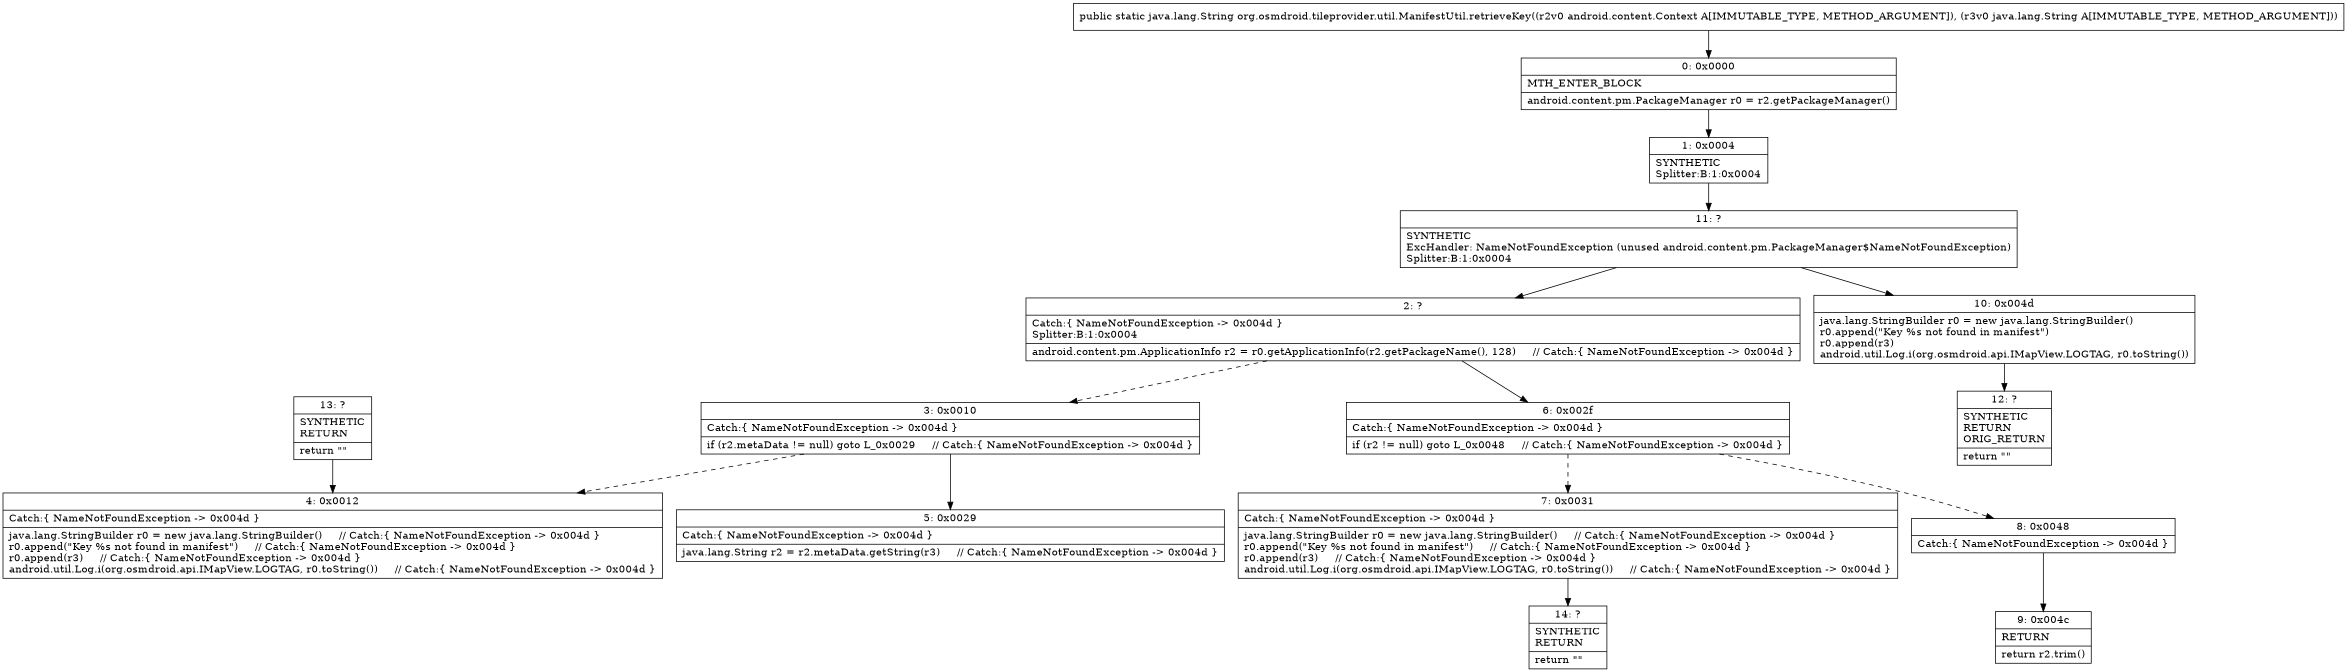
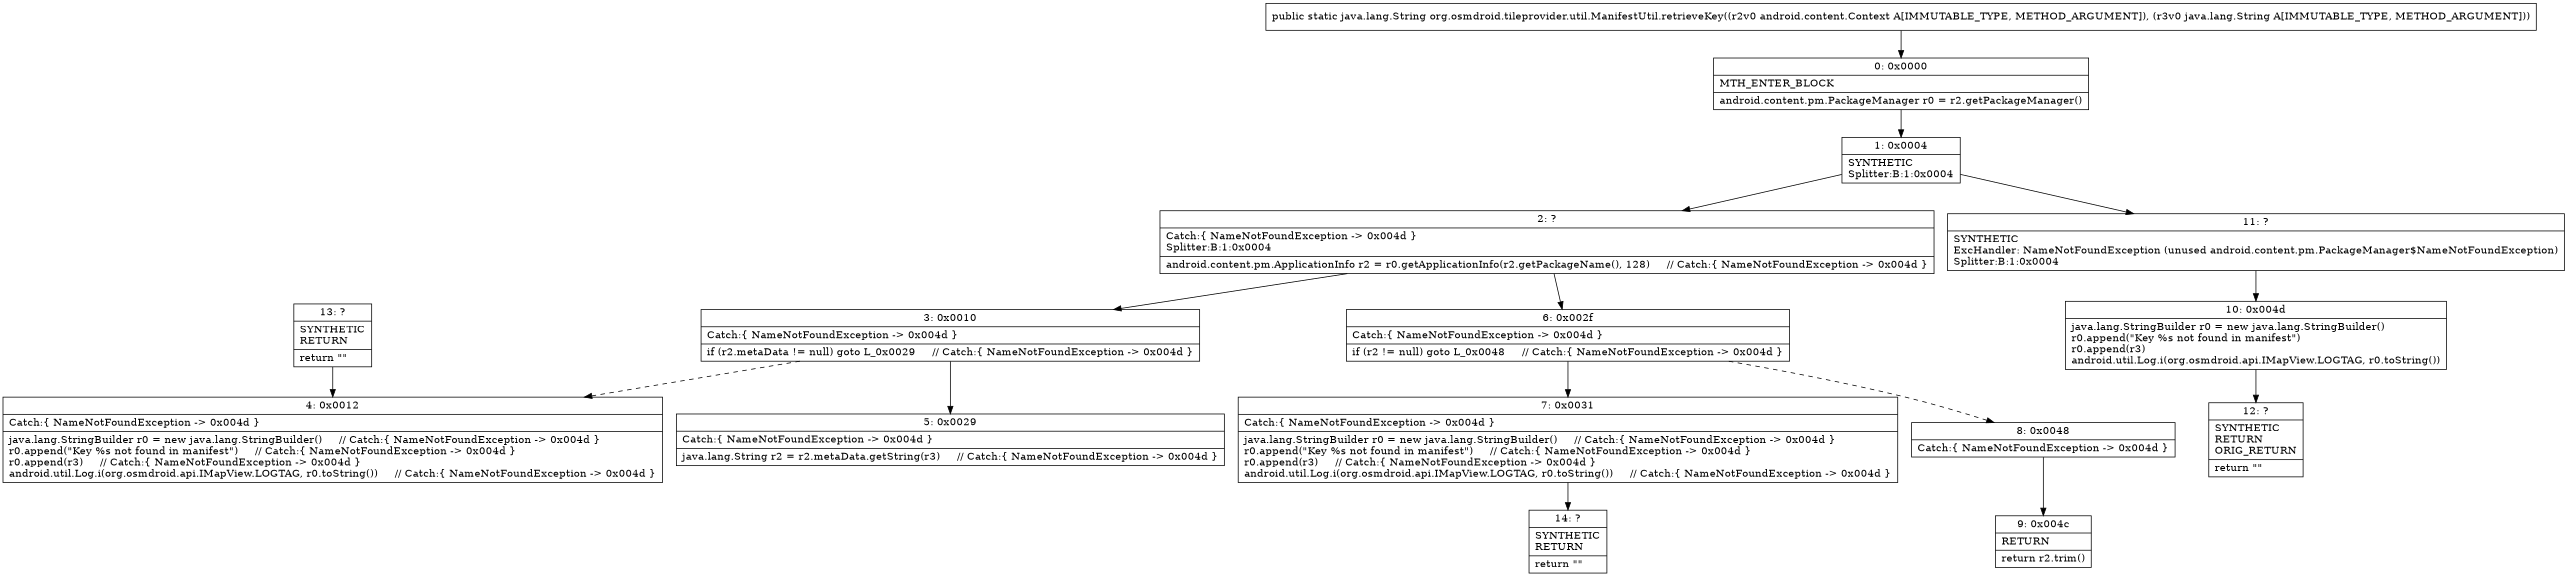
(1570, 282) -> (1766, 192)
(1172, 381) -> (1234, 291)
(1568, 470) -> (1568, 375)
